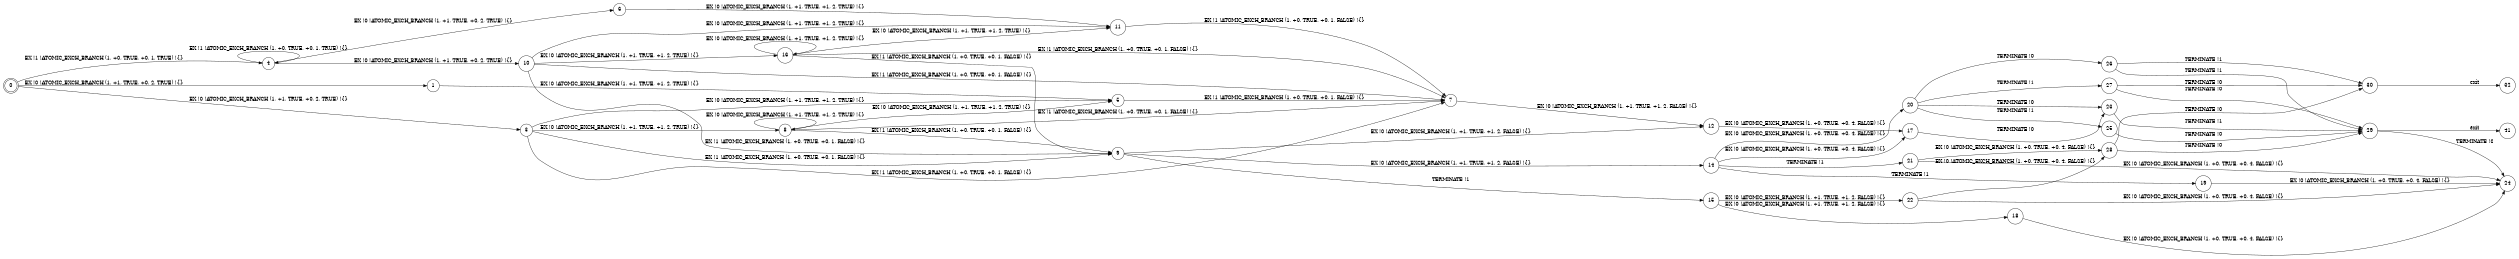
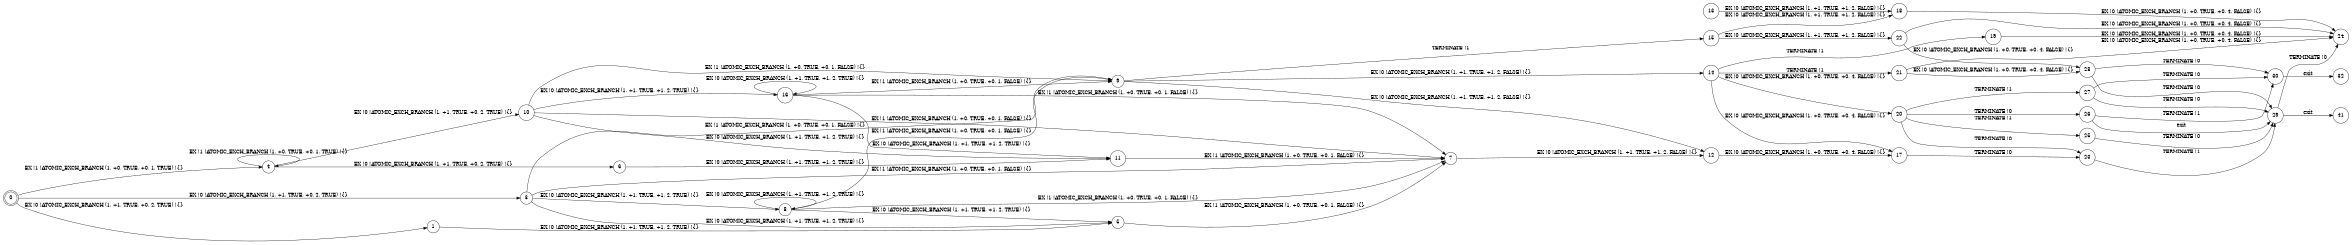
none -> (1711, 11)
(2203, 71) -> (2181, 125)
